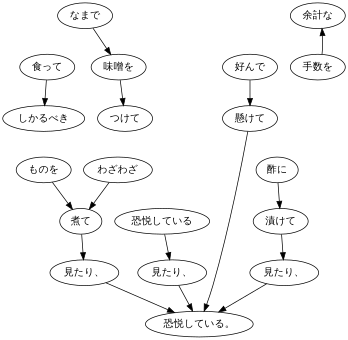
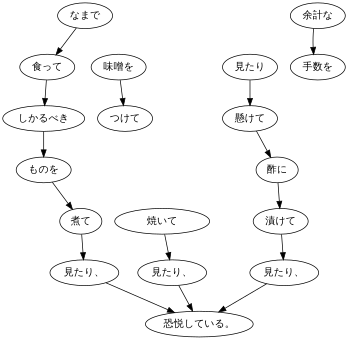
(100, 38) -> (68, 39)
(323, 45) -> (313, 38)
(250, 67) -> (250, 67)
none -> (44, 141)
(118, 170) -> none
(230, 219) -> (262, 141)
(162, 221) -> (162, 221)
